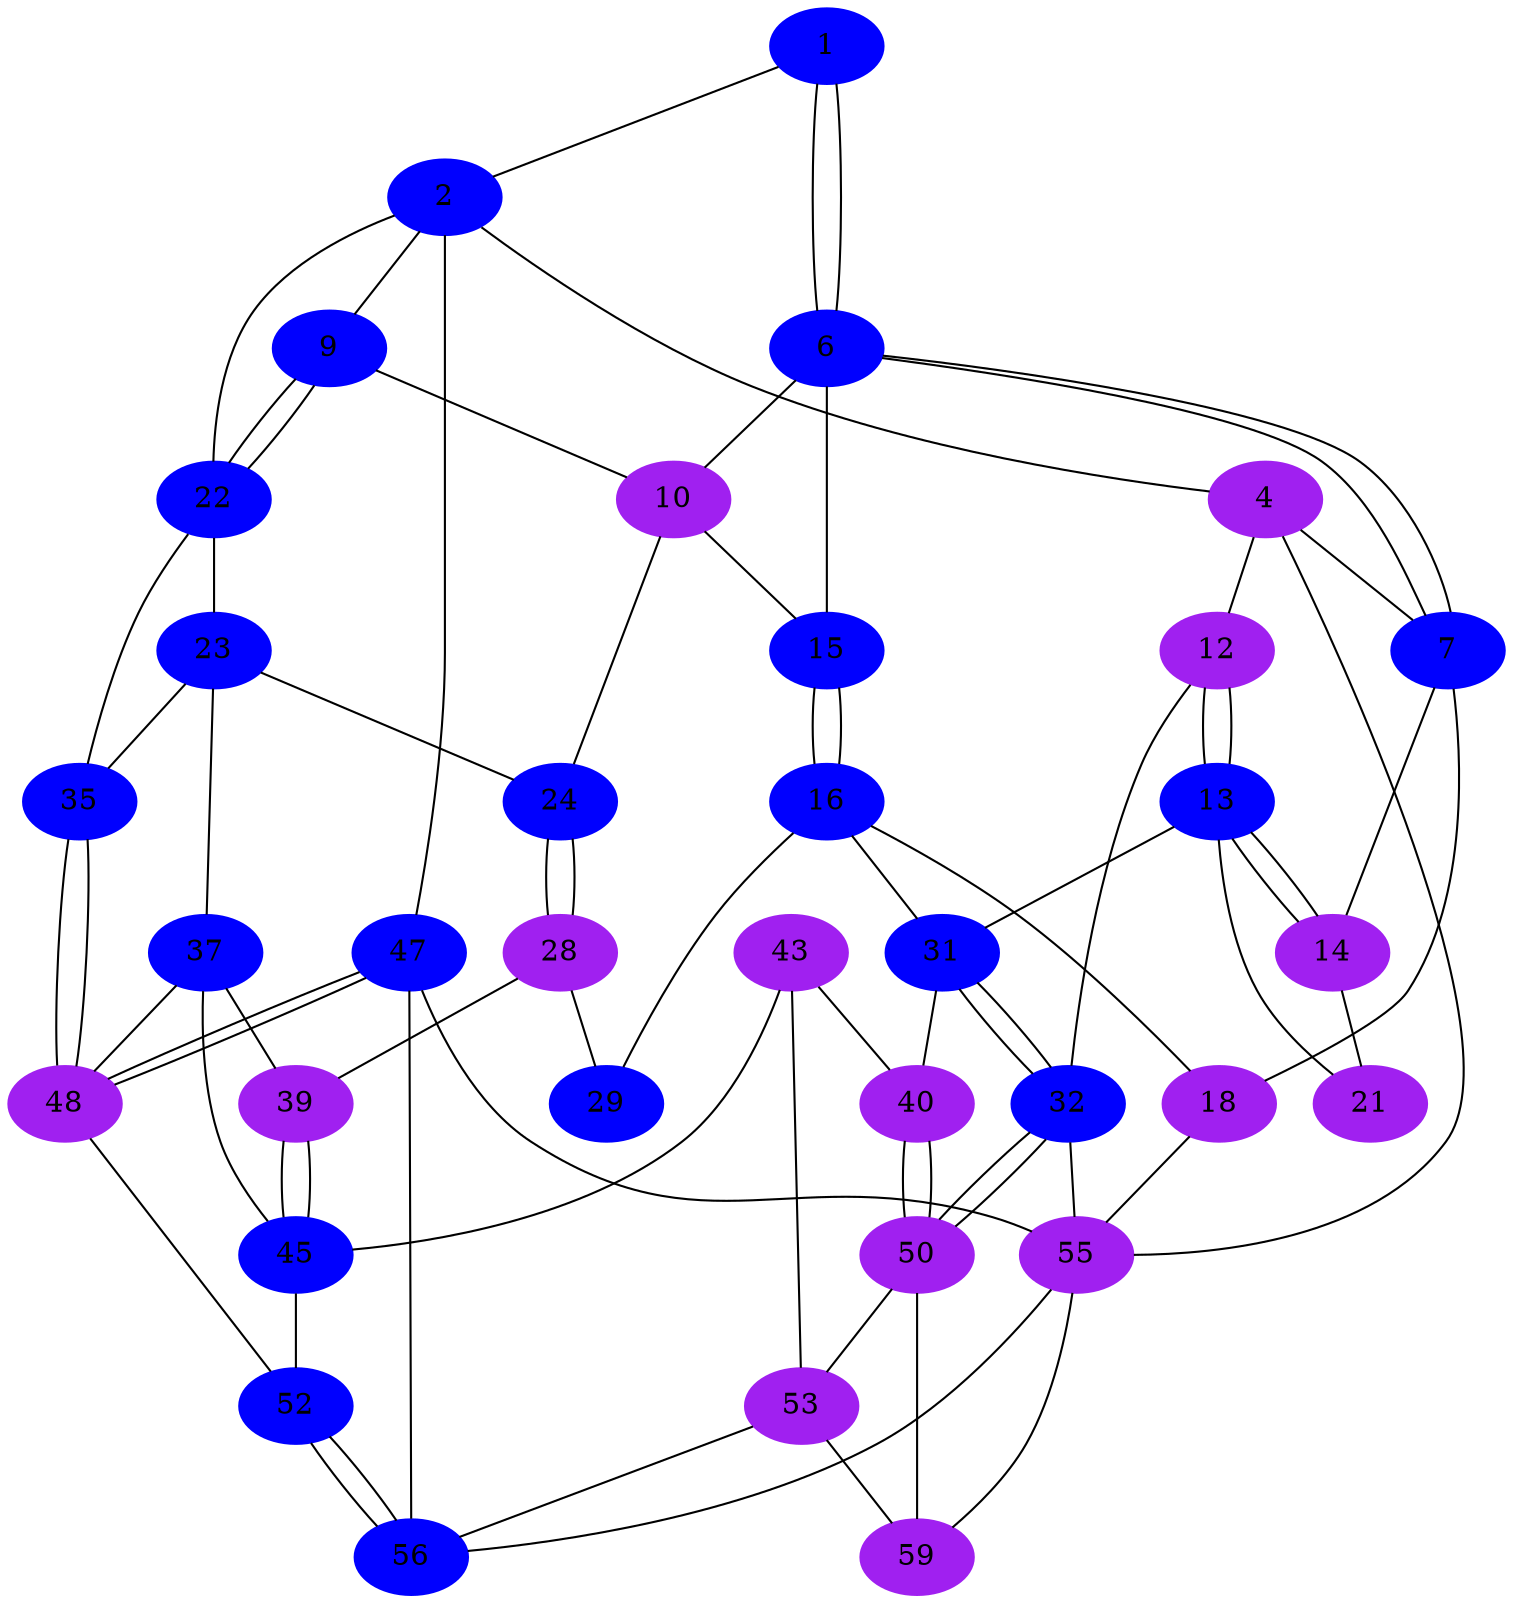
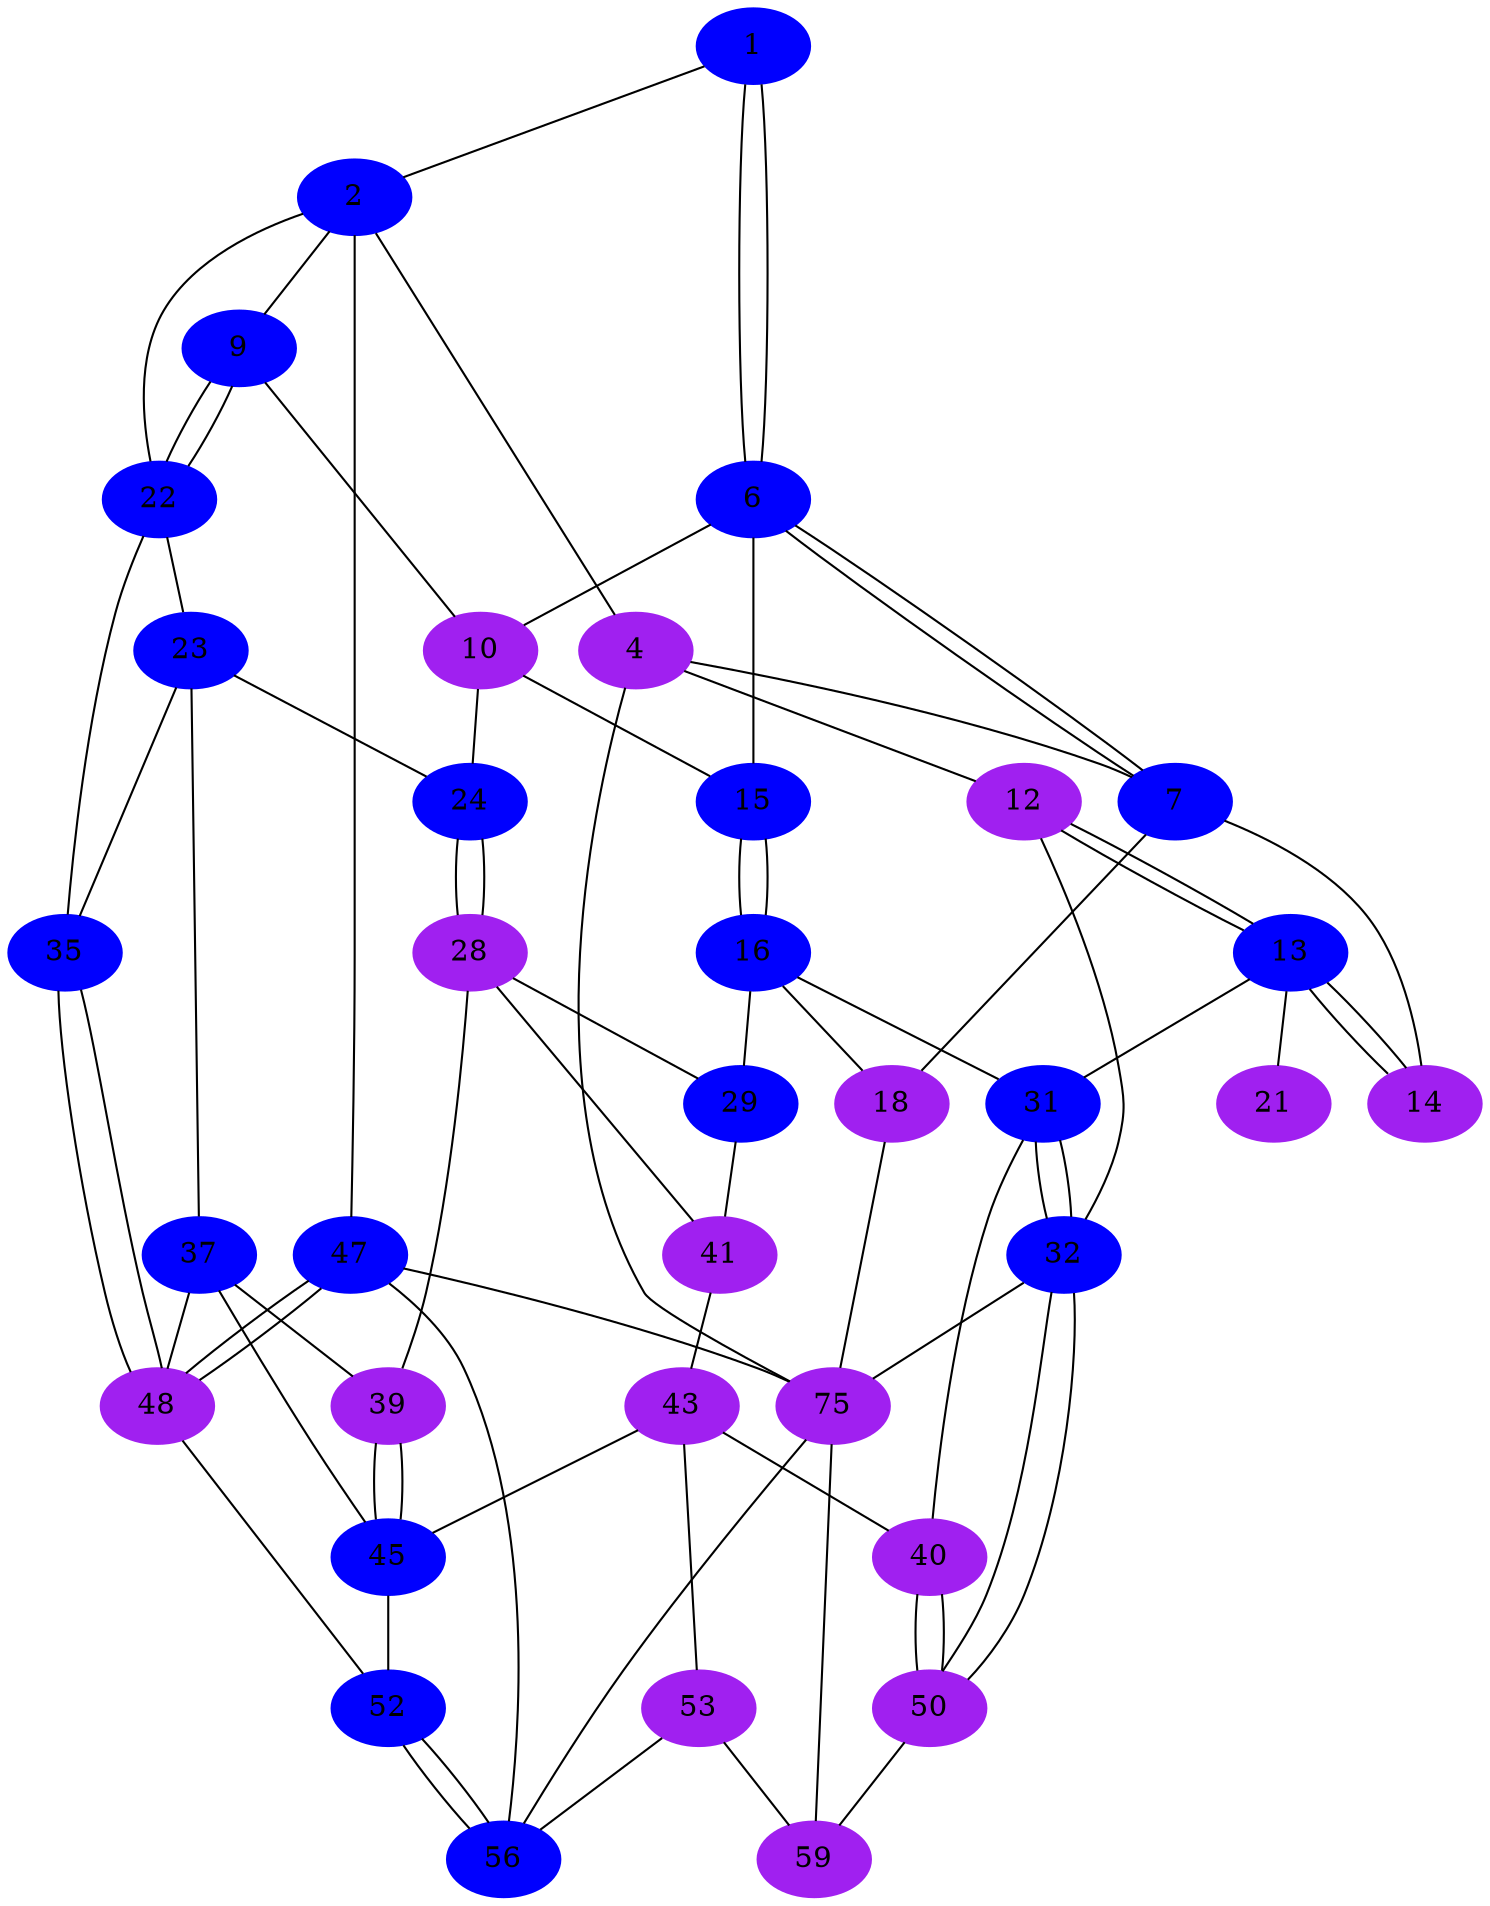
(1350, 1021) -> none
none -> (720, 1255)
(1077, 1255) -> (833, 1406)
(859, 1331) -> none
